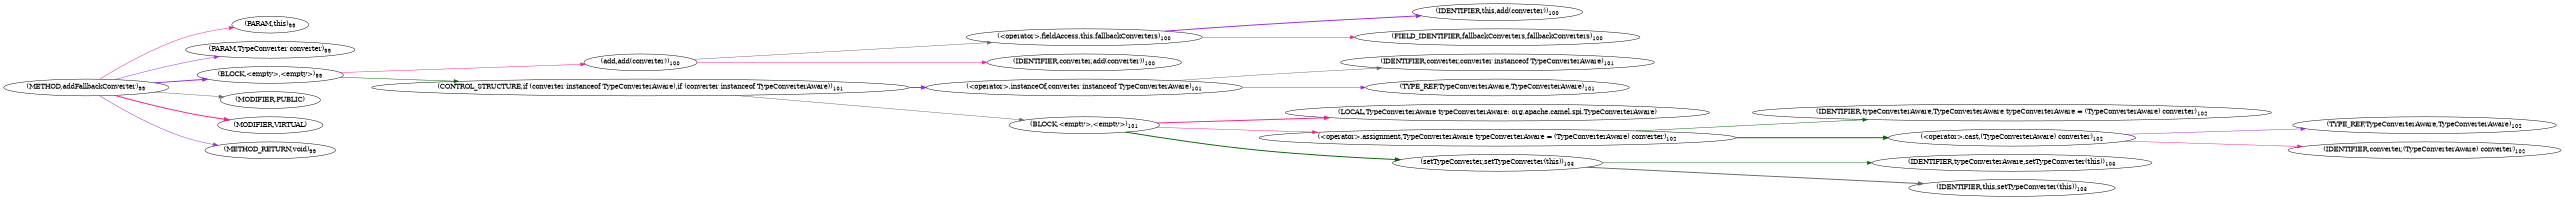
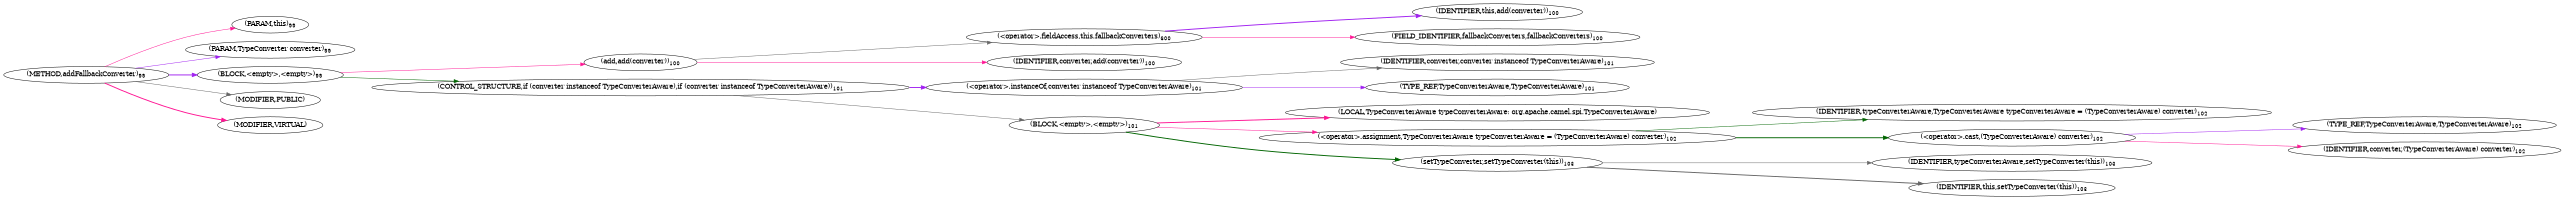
(1166, 37) -> (1166, 37)
(270, 150) -> none
(1735, 163) -> (1735, 163)
